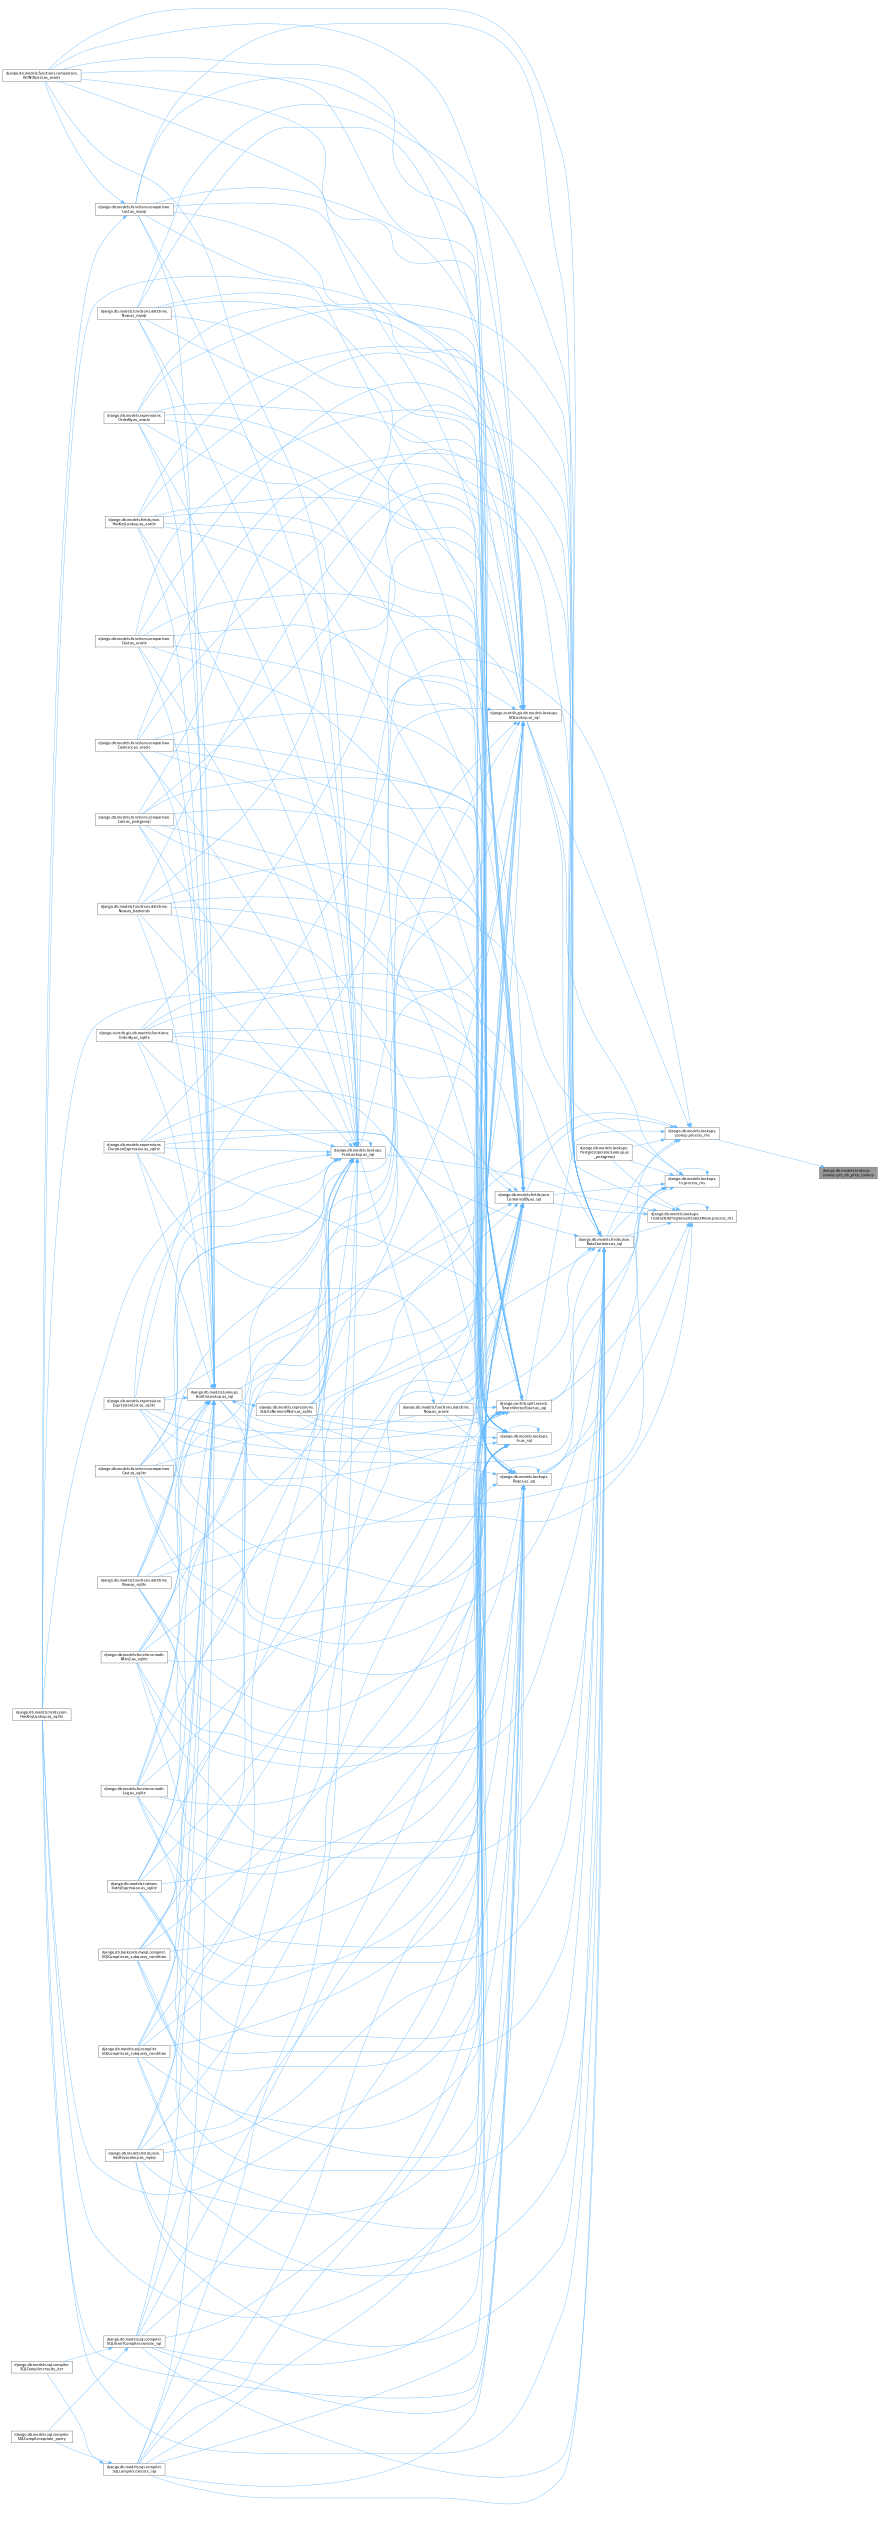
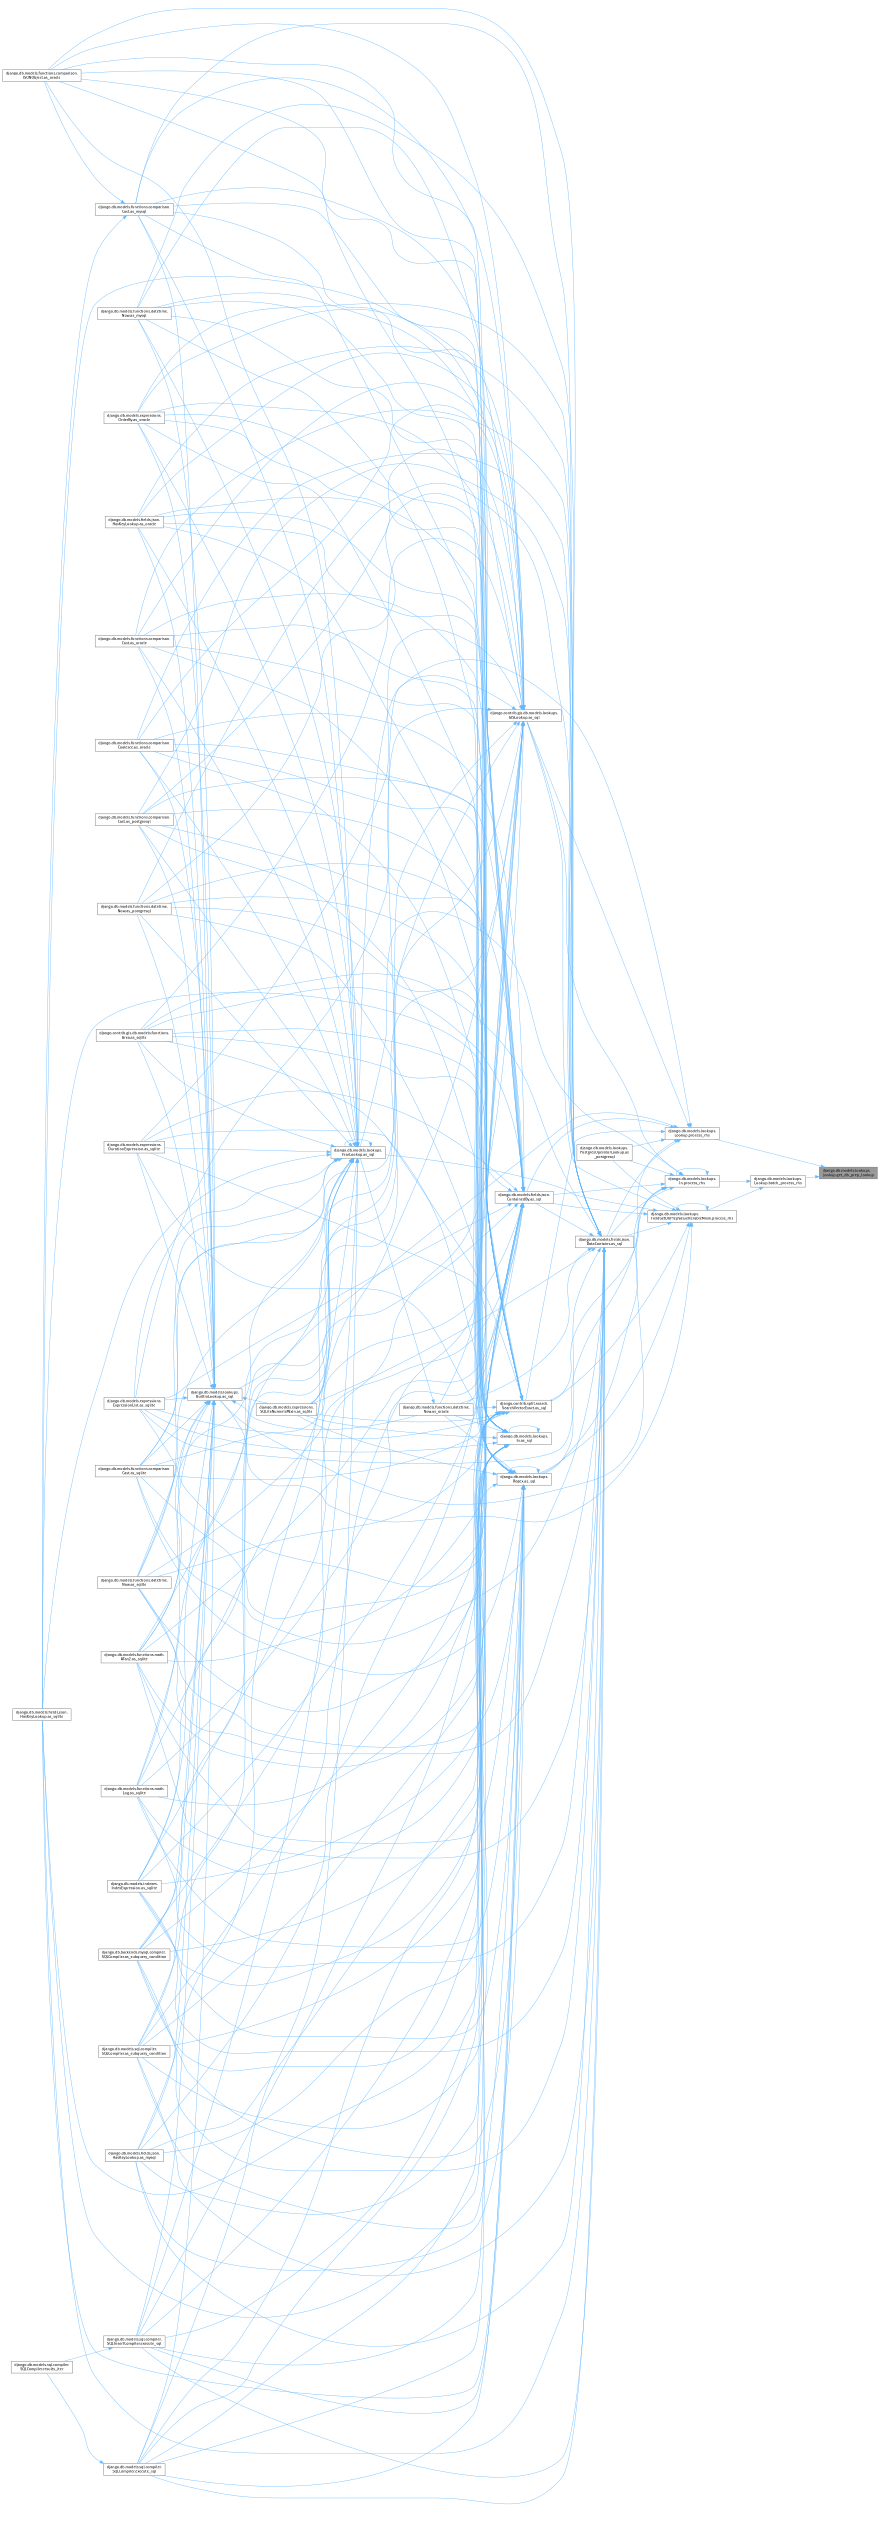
(134, 909) -> (134, 909)
(134, 1036) -> (134, 1036)
(414, 1167) -> (563, 1219)
none -> (778, 1181)
(242, 1403) -> (259, 1401)
(42, 2437) -> none
